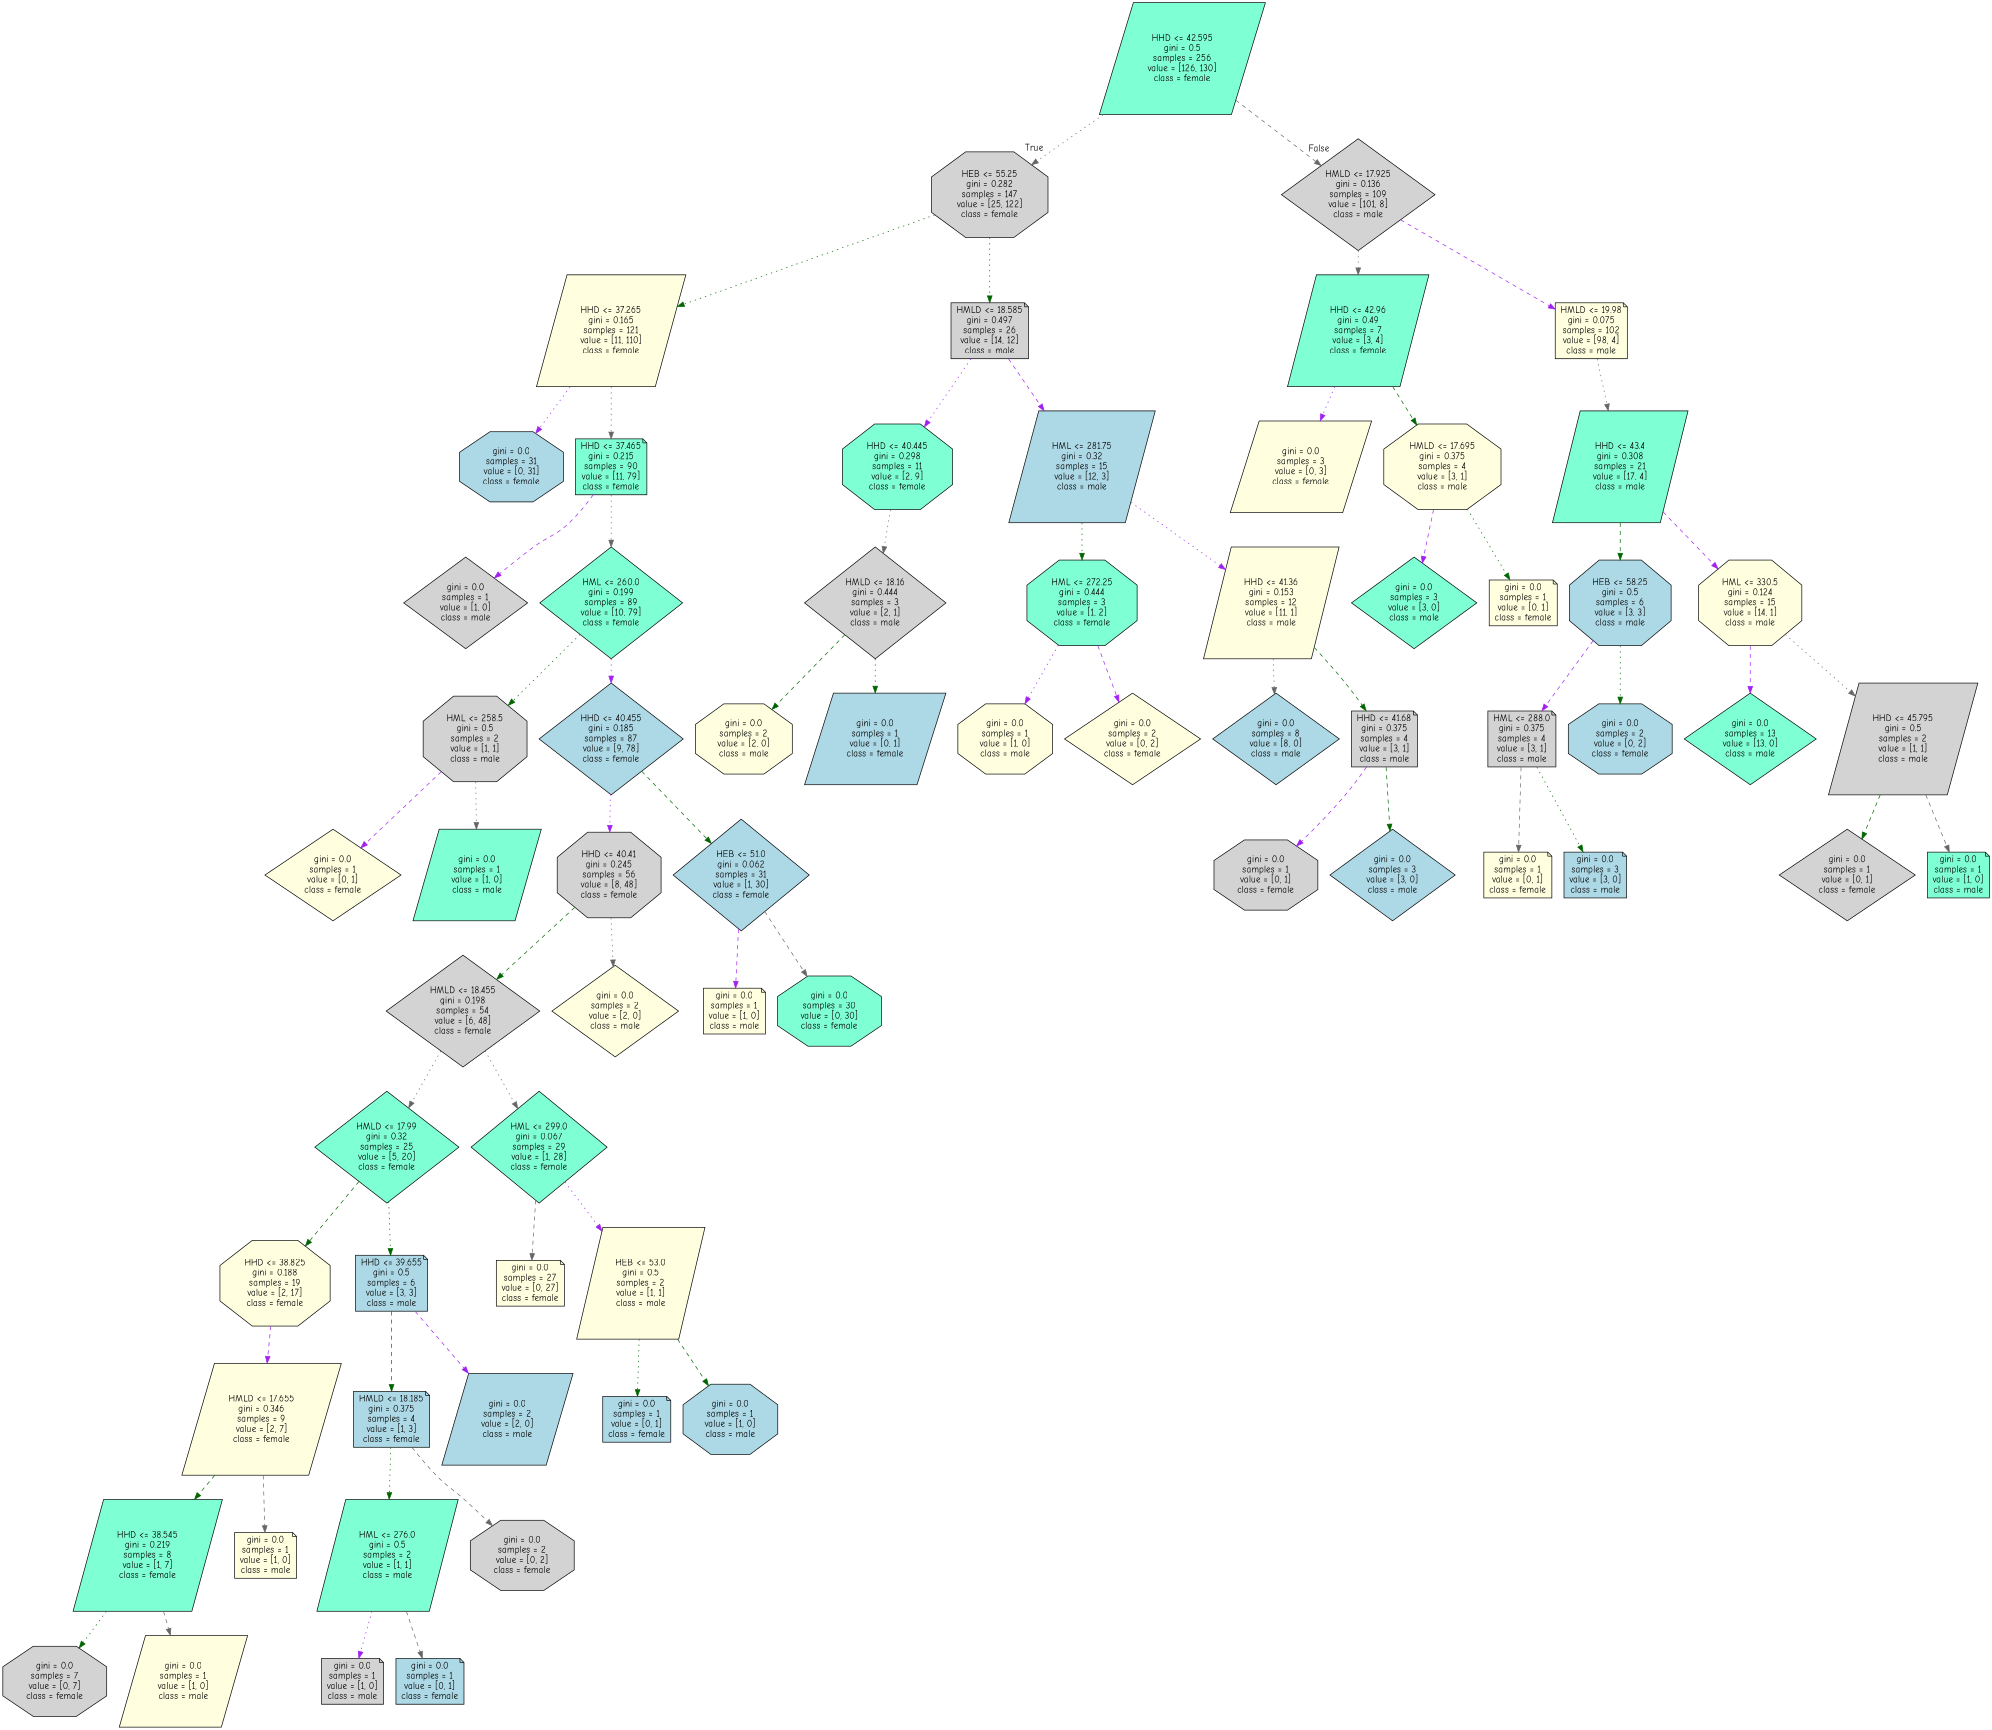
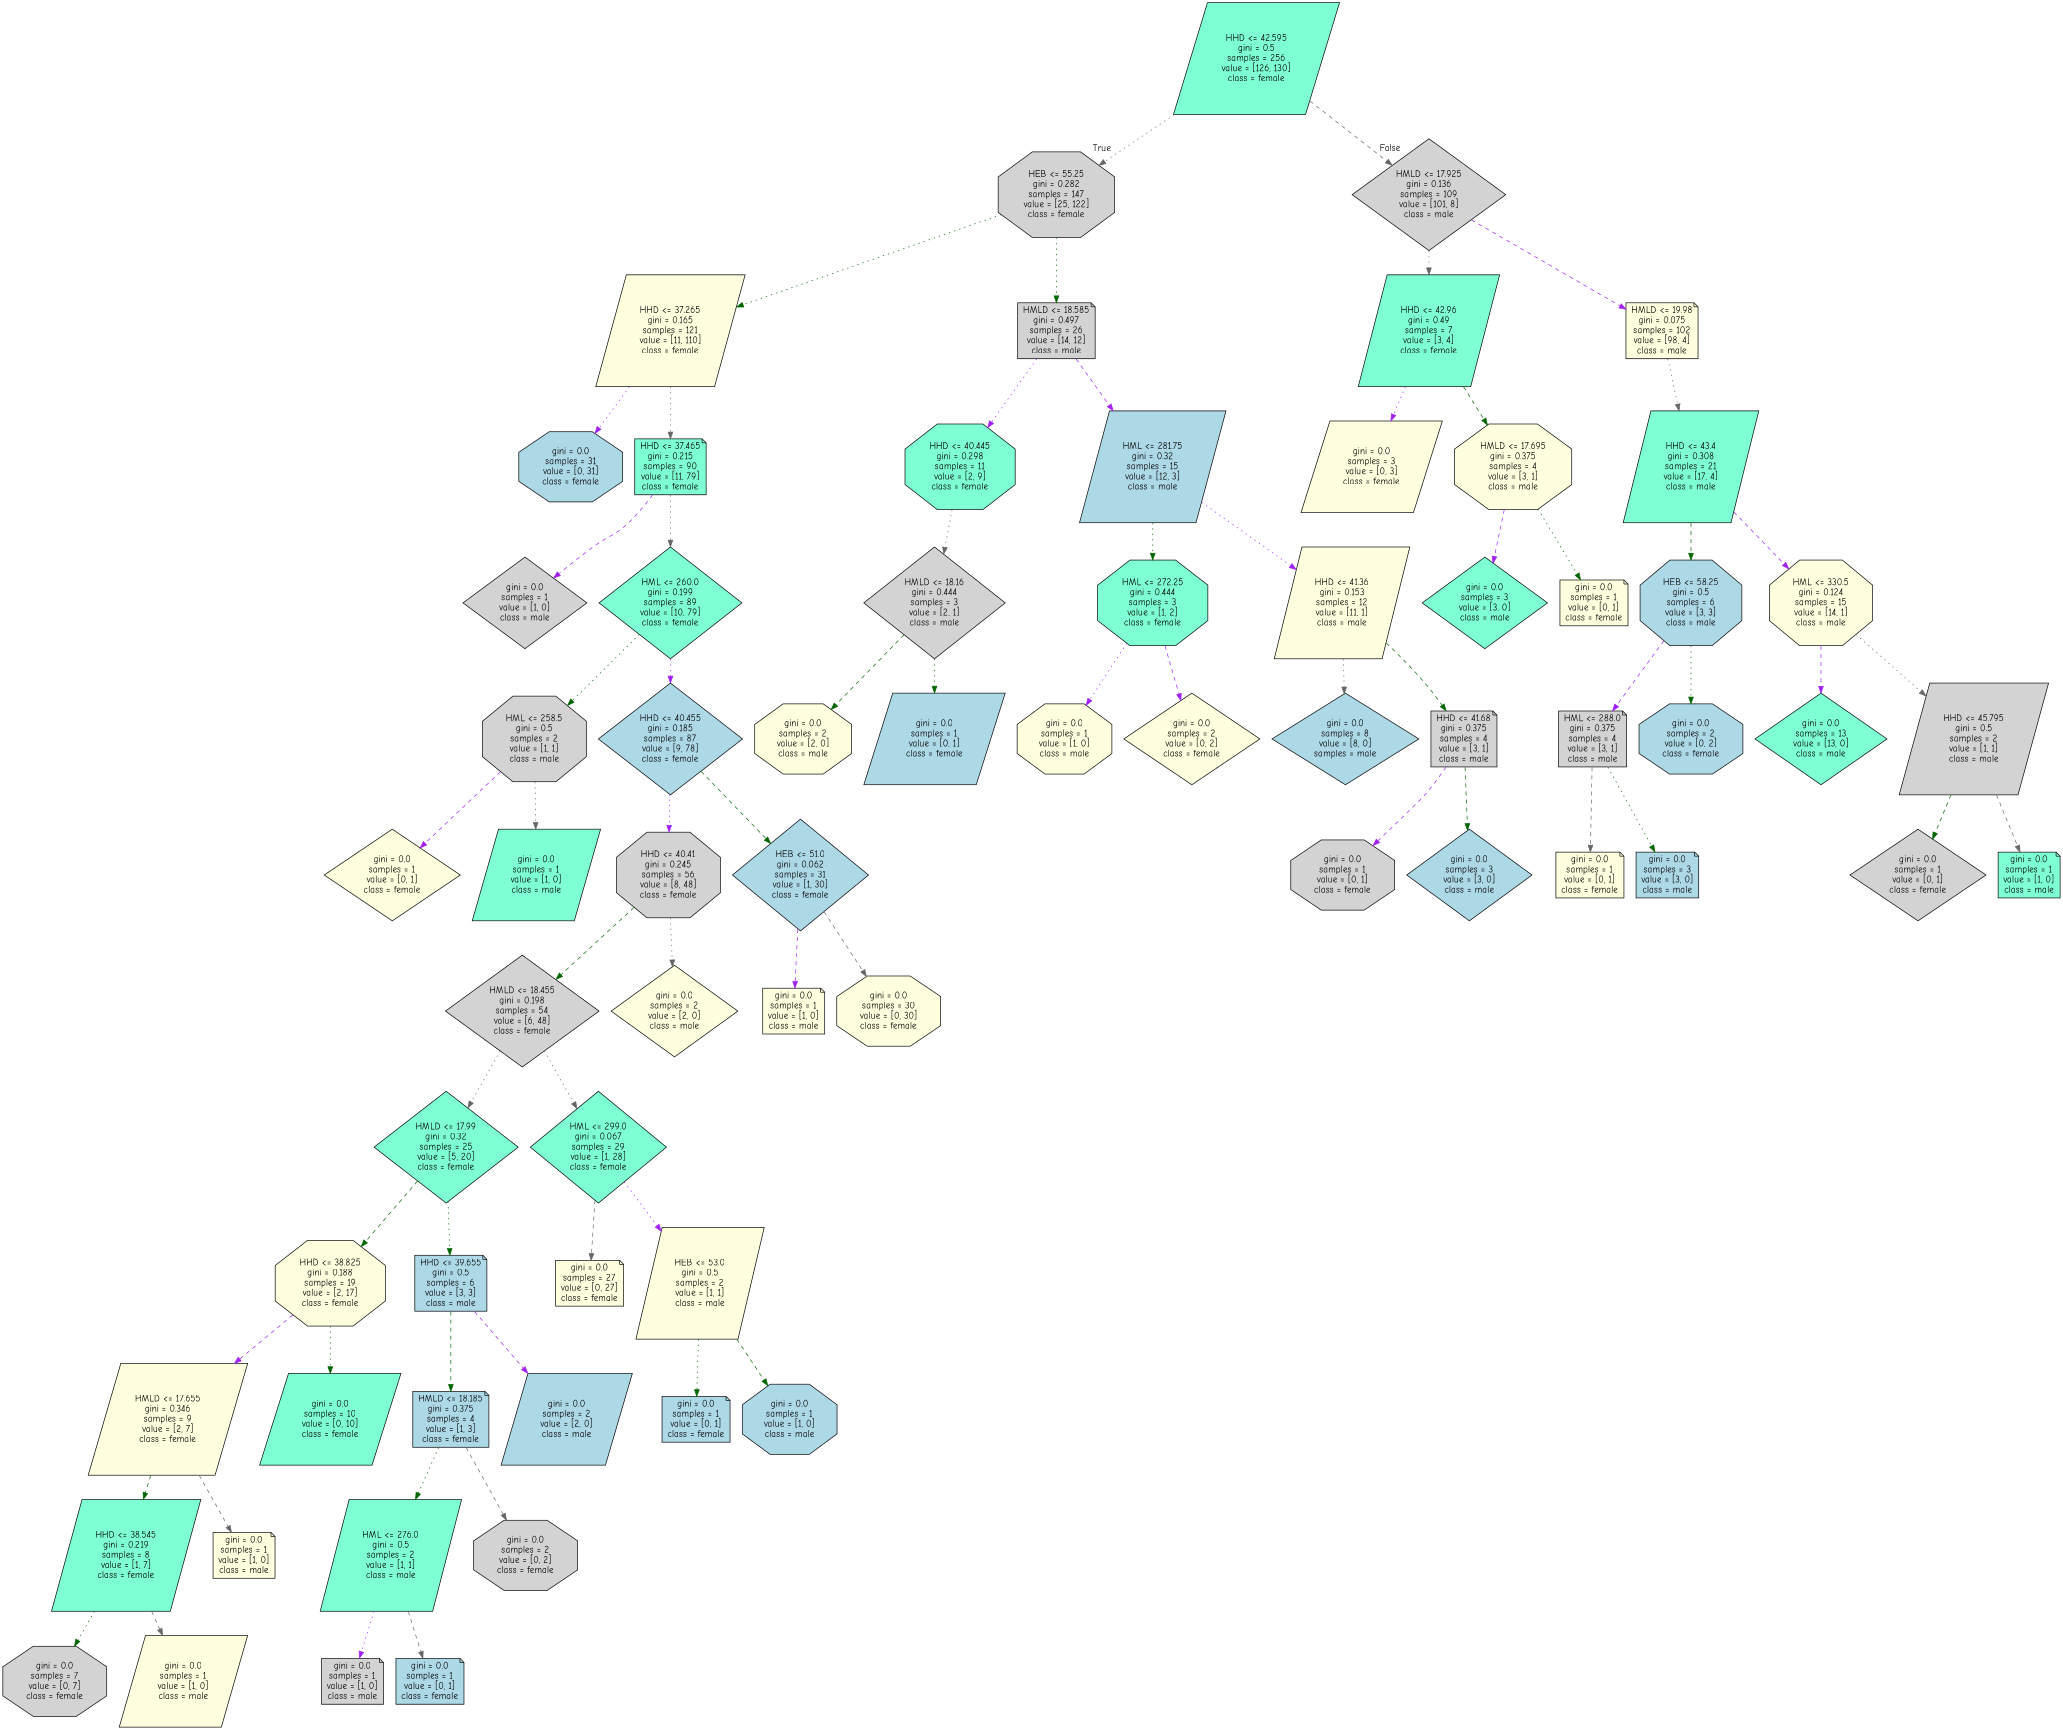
(1276, 739) -> (1345, 739)
(829, 1011) -> (889, 1011)
none -> (330, 1419)
